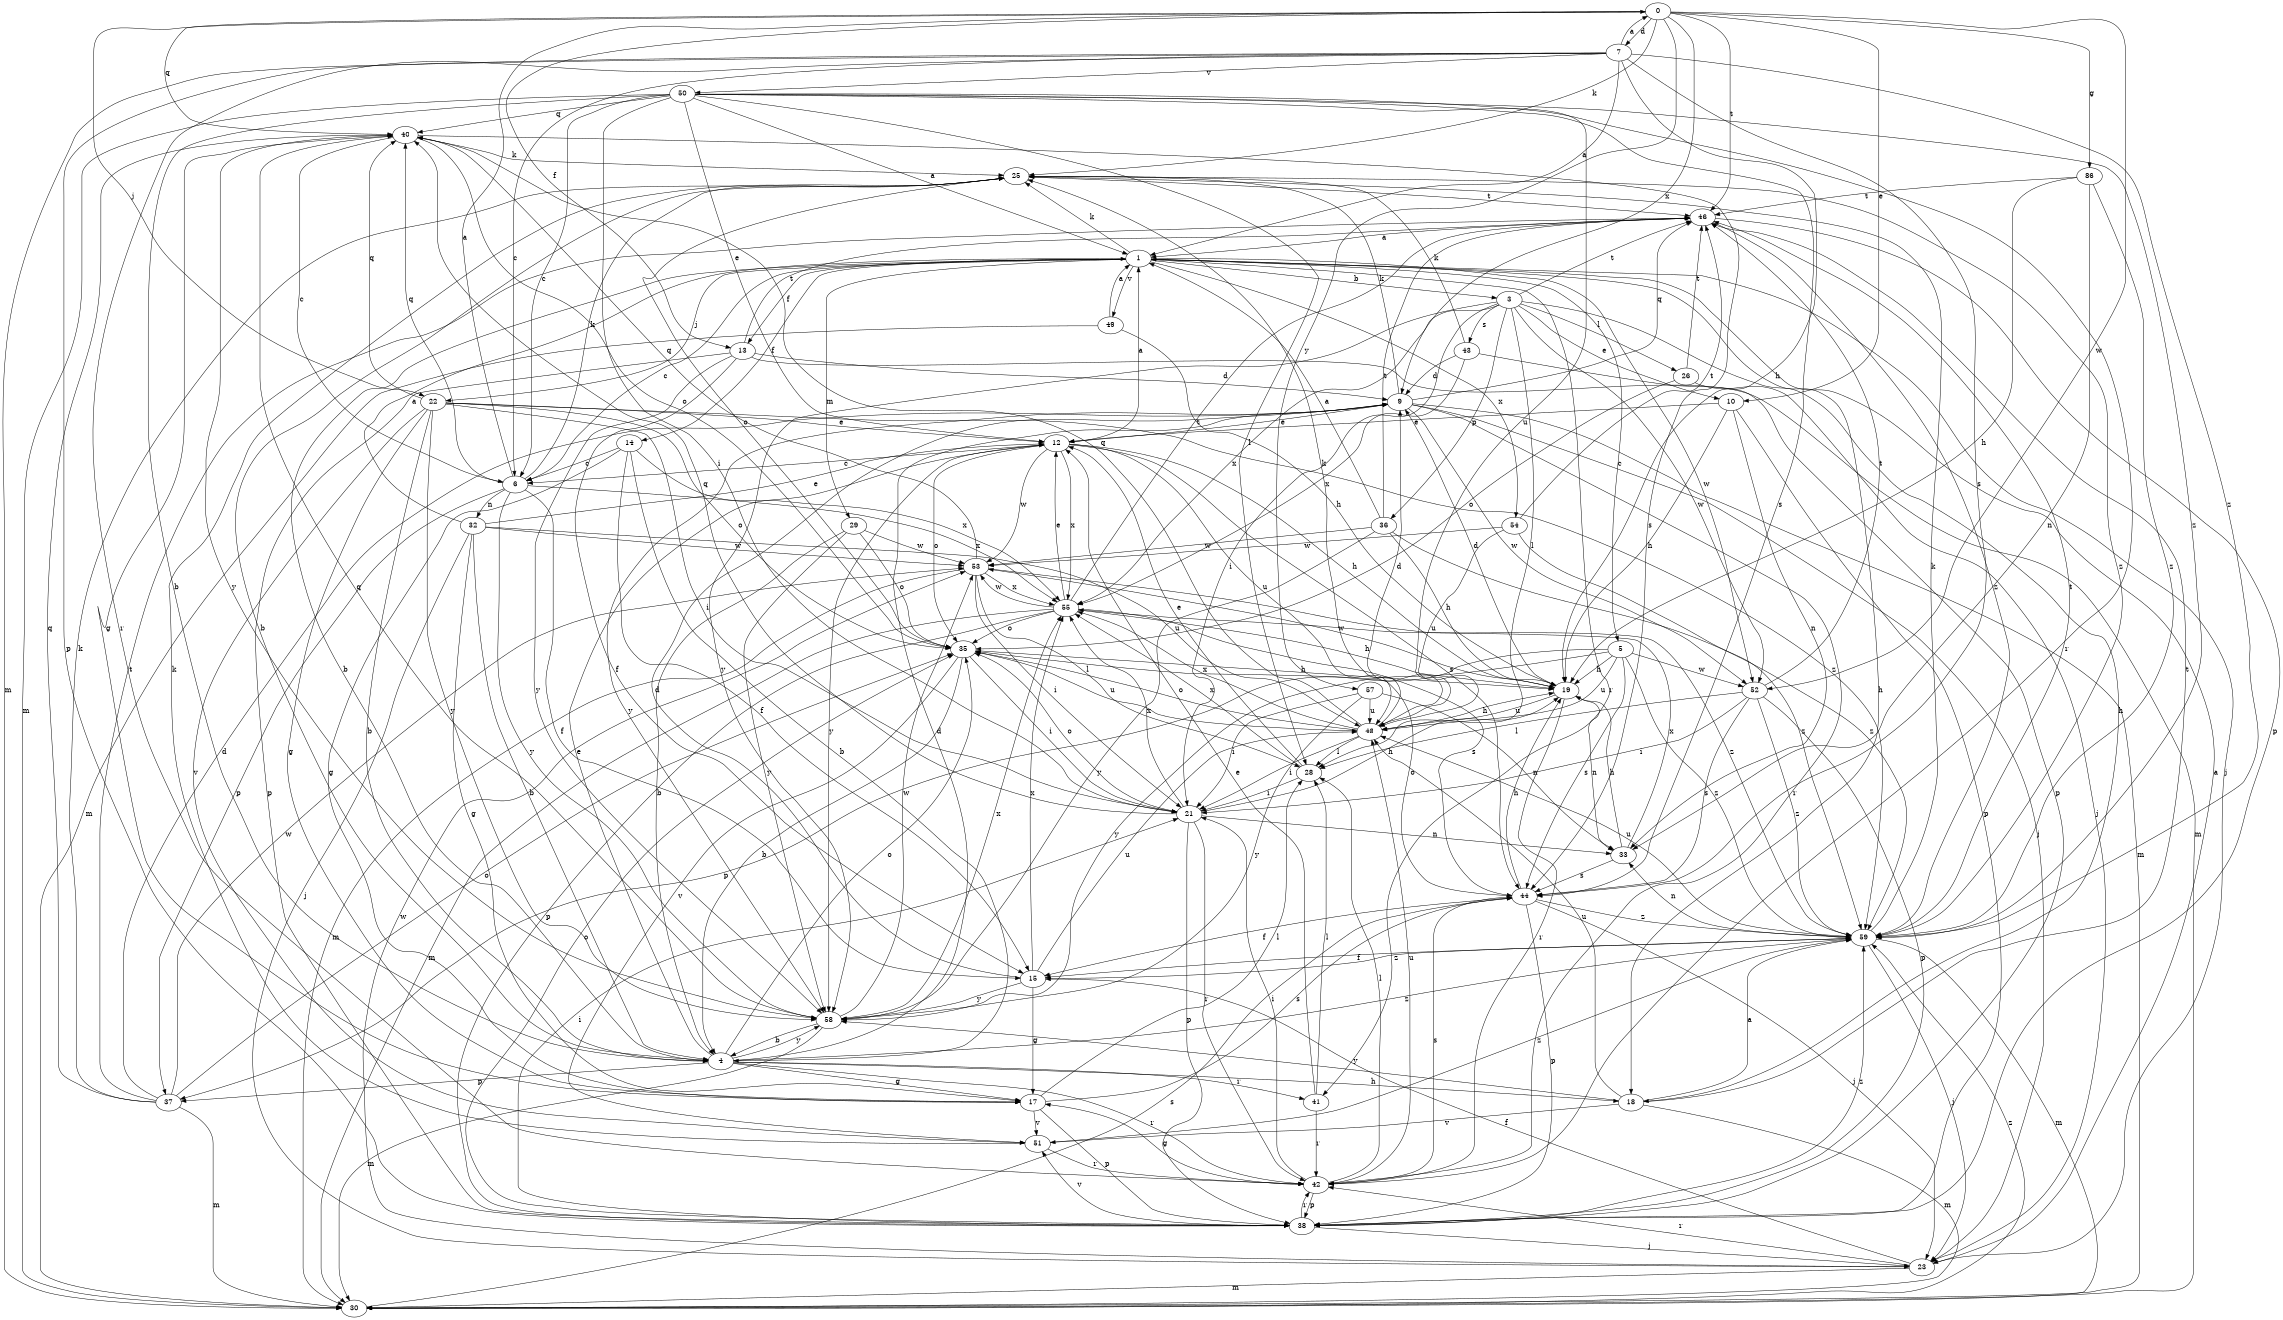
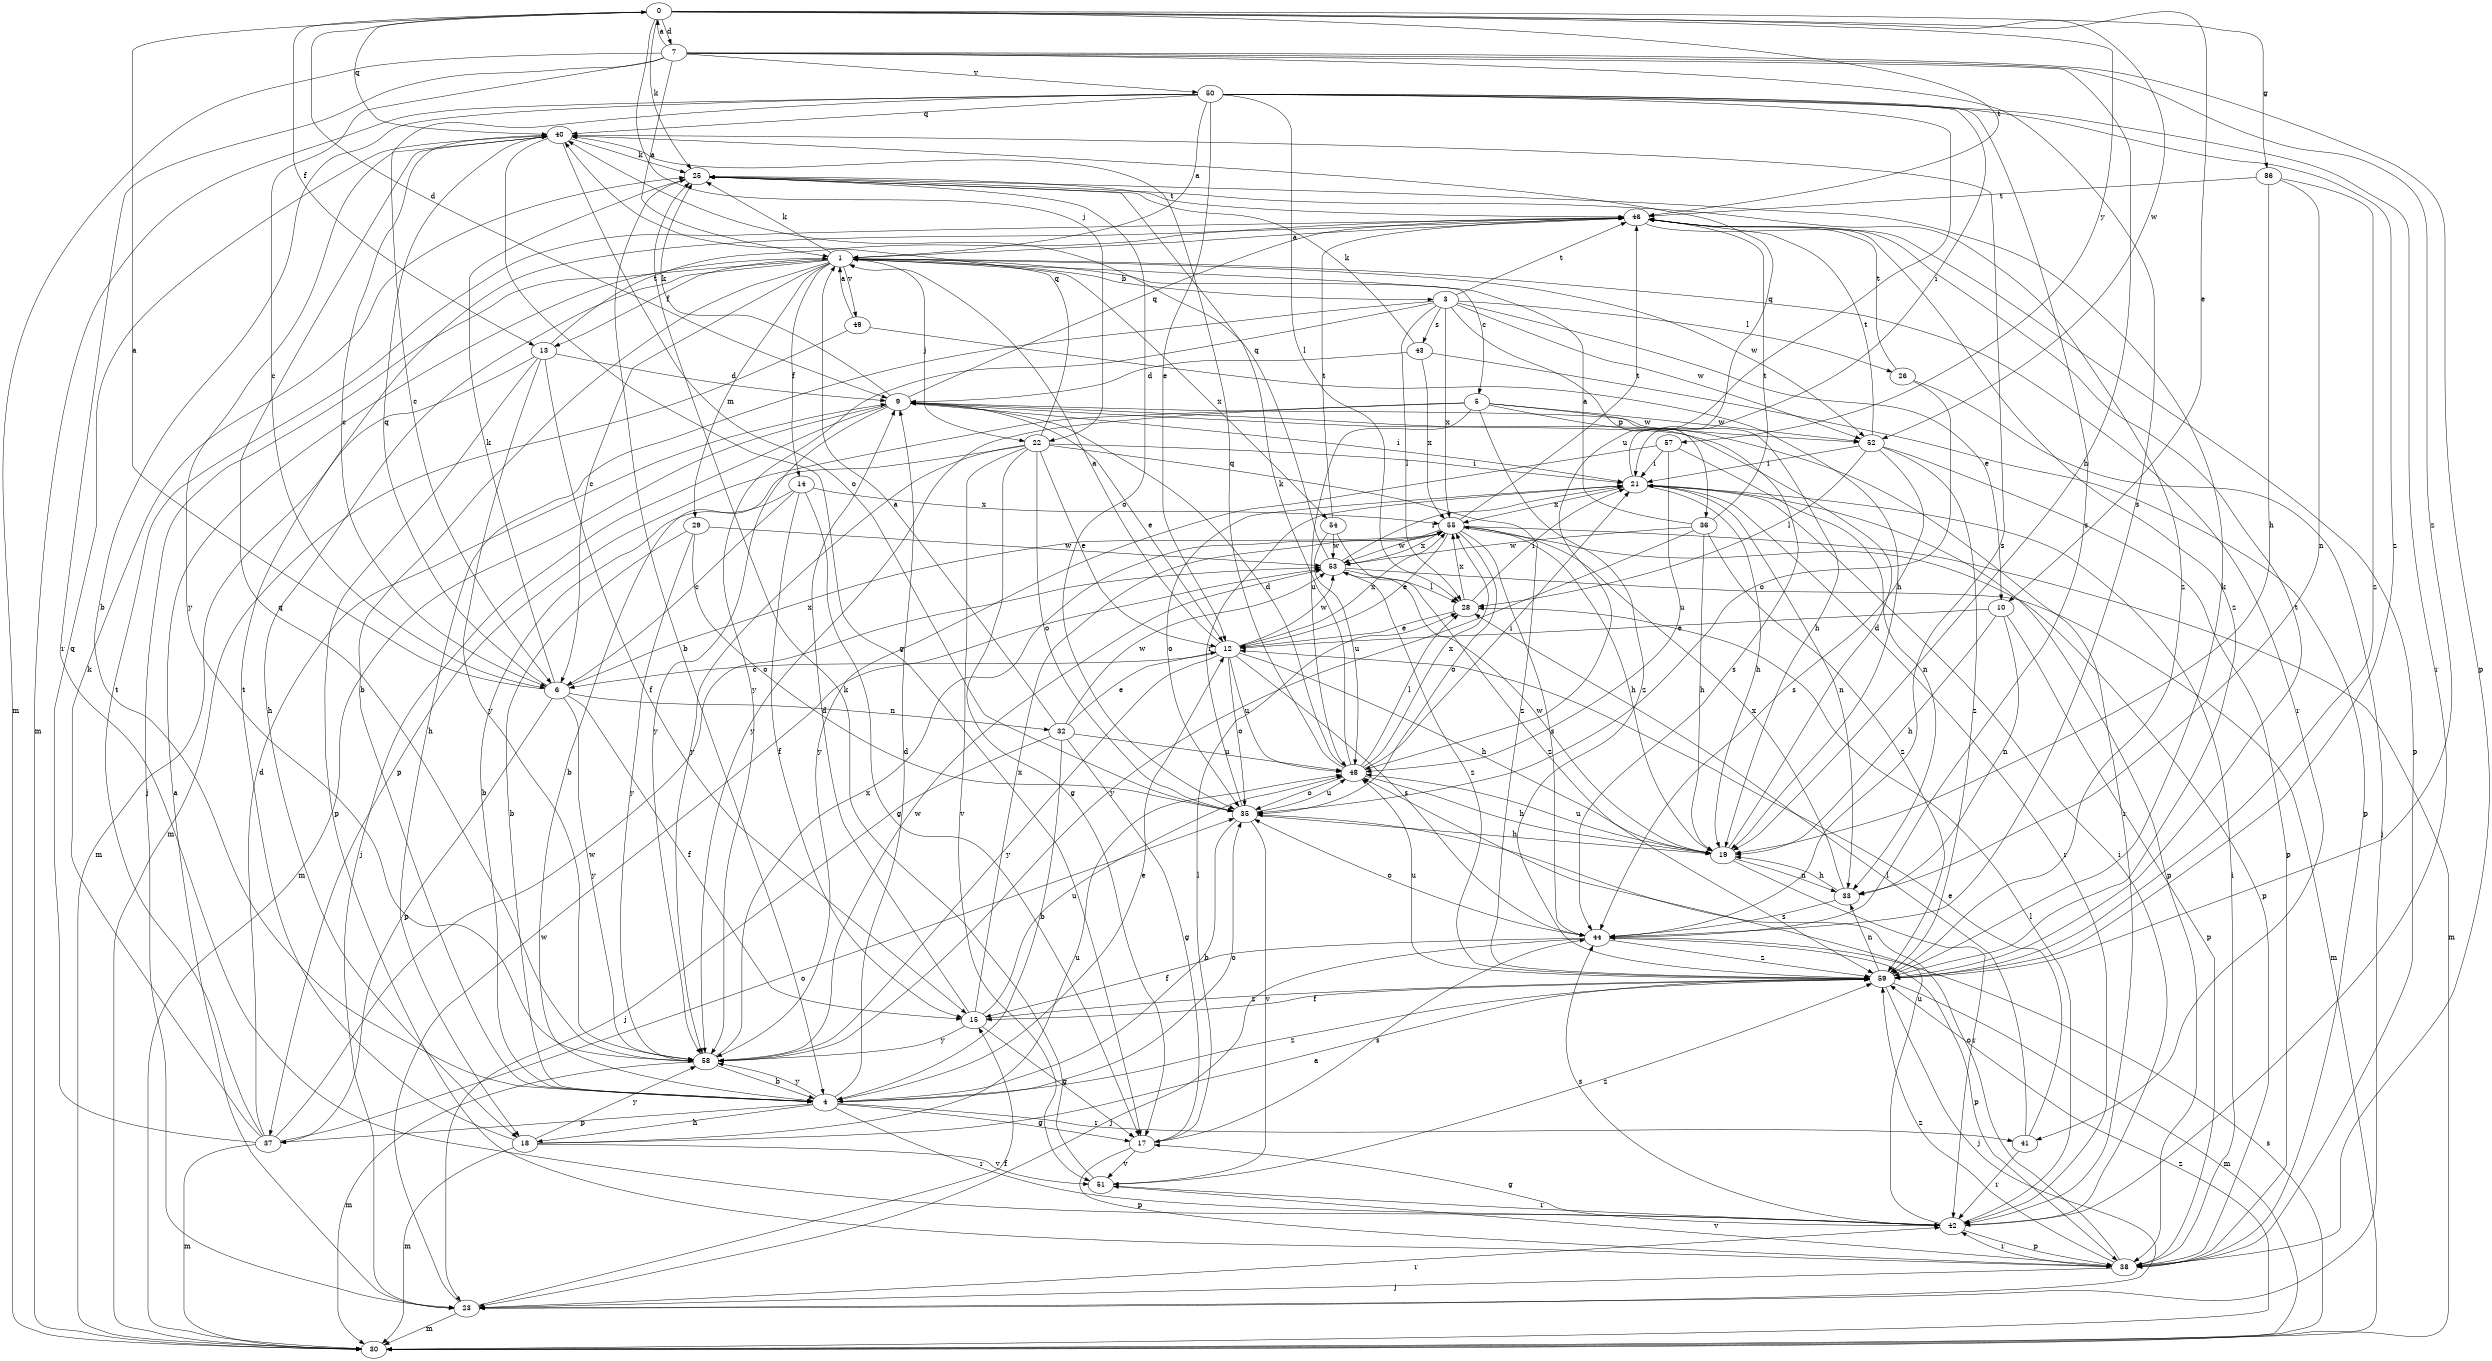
(1667, 197) -> (433, 197)
(1288, 486) -> (1247, 435)
(1513, 791) -> none
